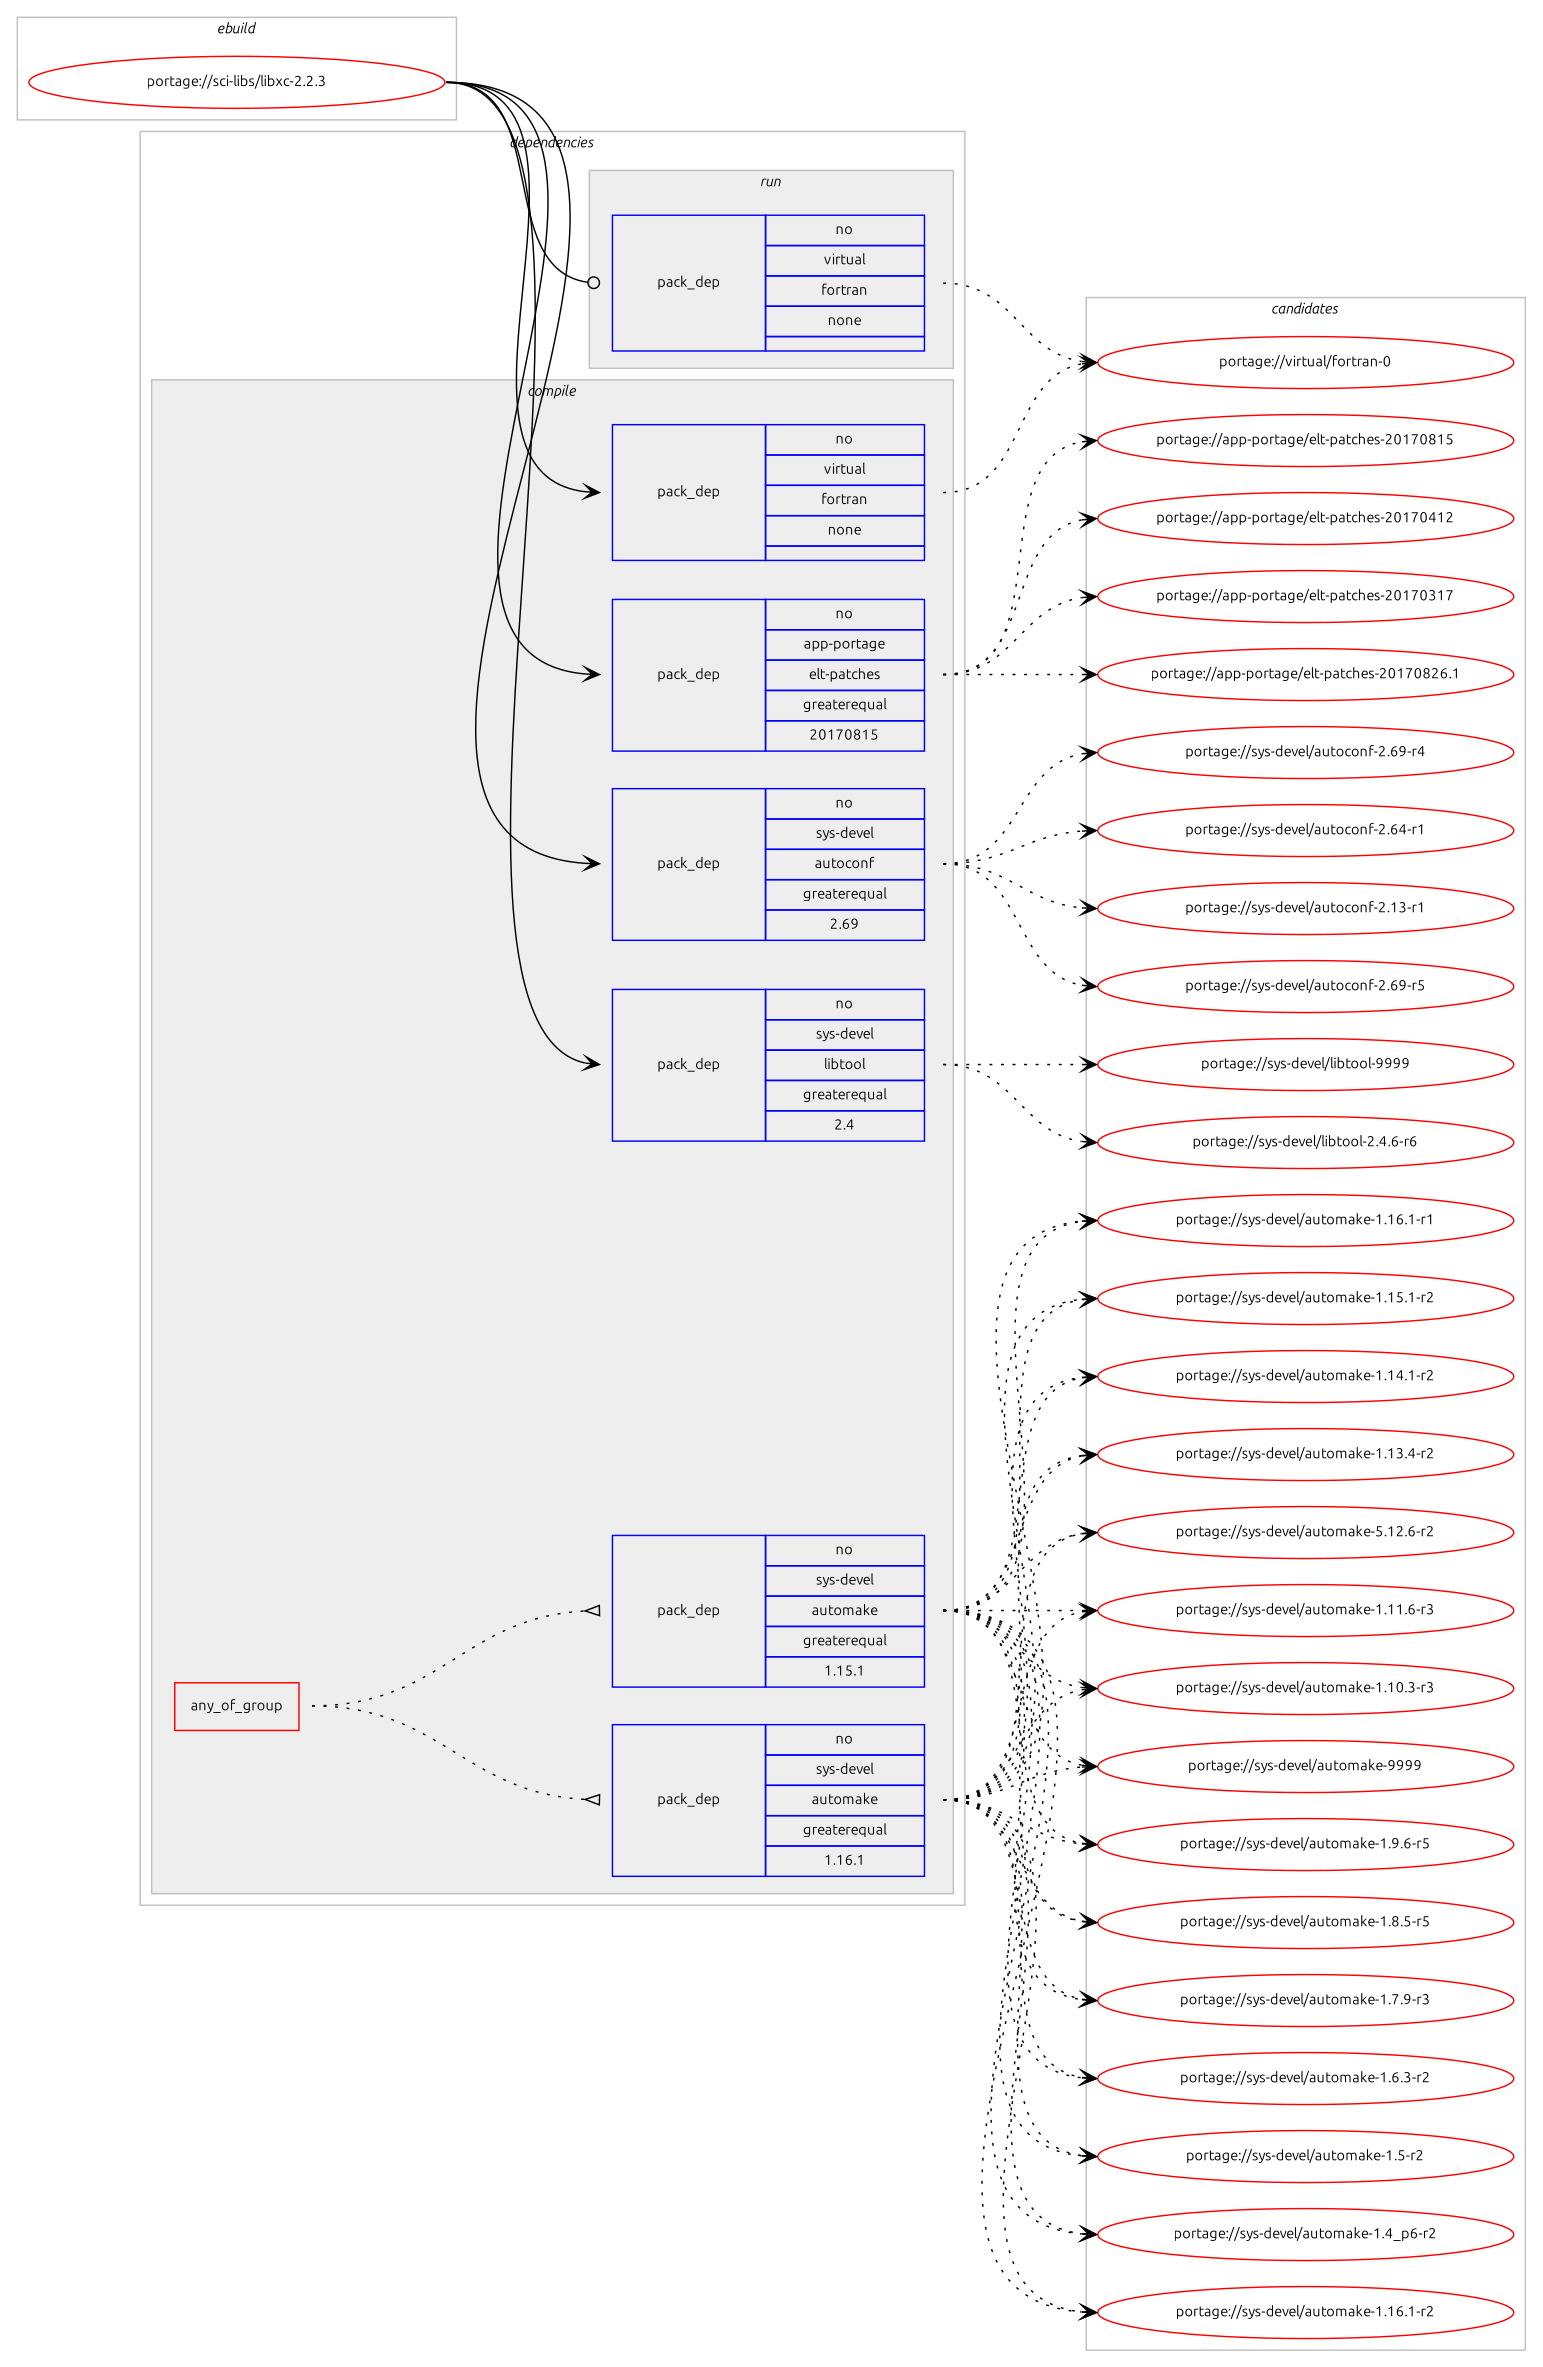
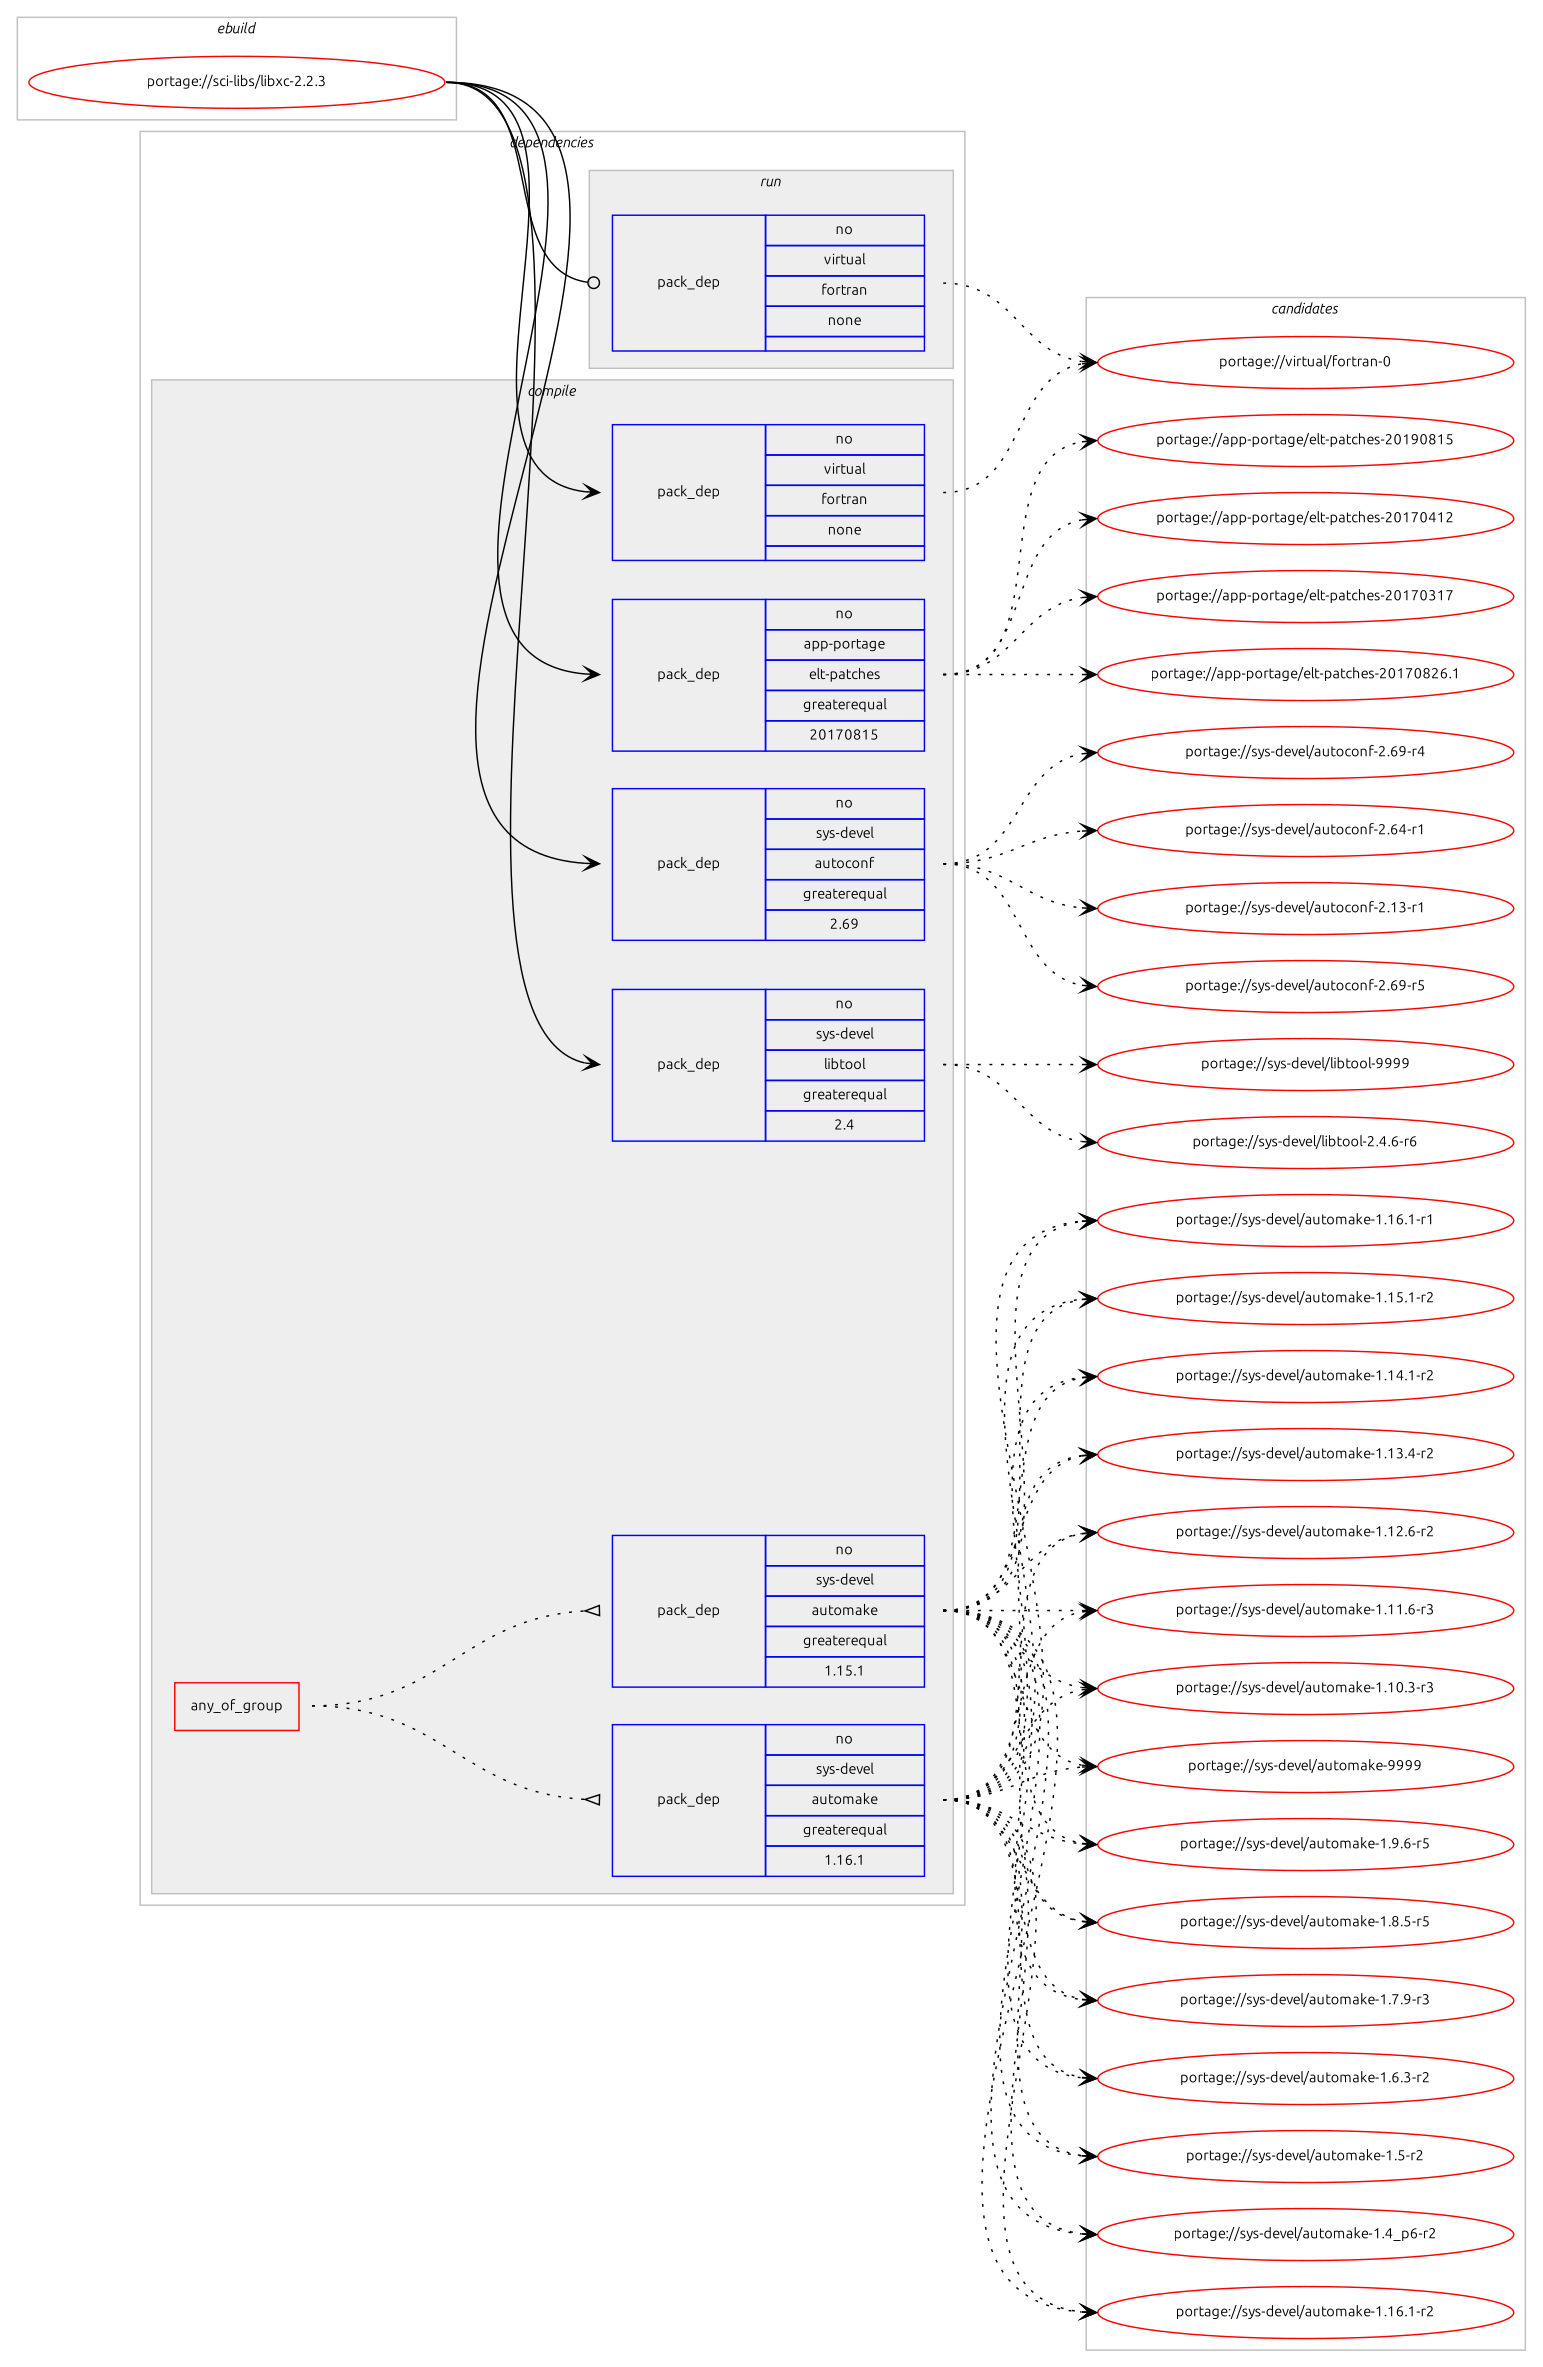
(1306, 441) -> (1306, 441)
(1306, 1533) -> (1306, 1533)
